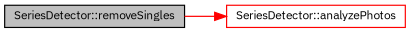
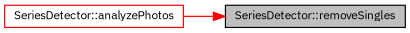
(200, 16) -> (198, 16)
